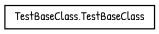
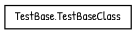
(80, 17) -> (68, 17)
